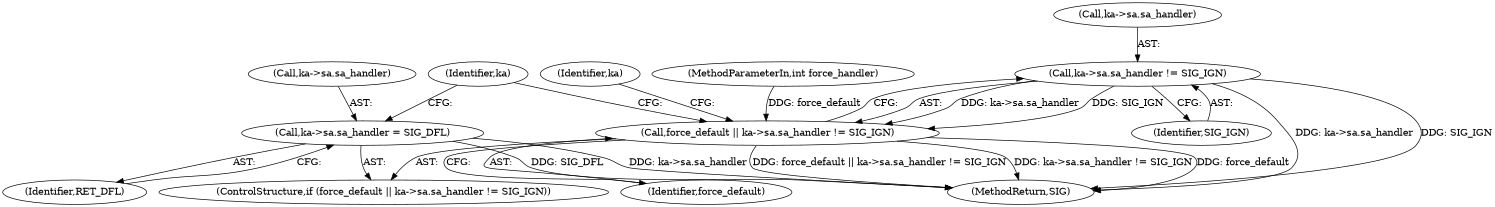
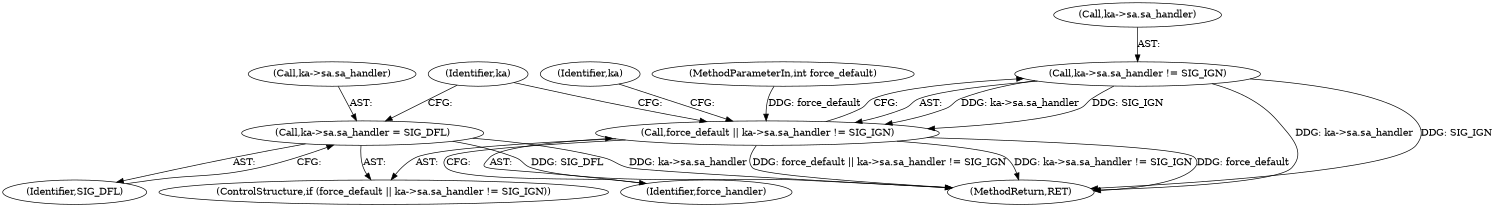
(783, 74) -> (783, 74)
(1201, 133) -> none
(75, 192) -> (75, 192)
(706, 192) -> (706, 192)
(1021, 192) -> (1021, 192)
